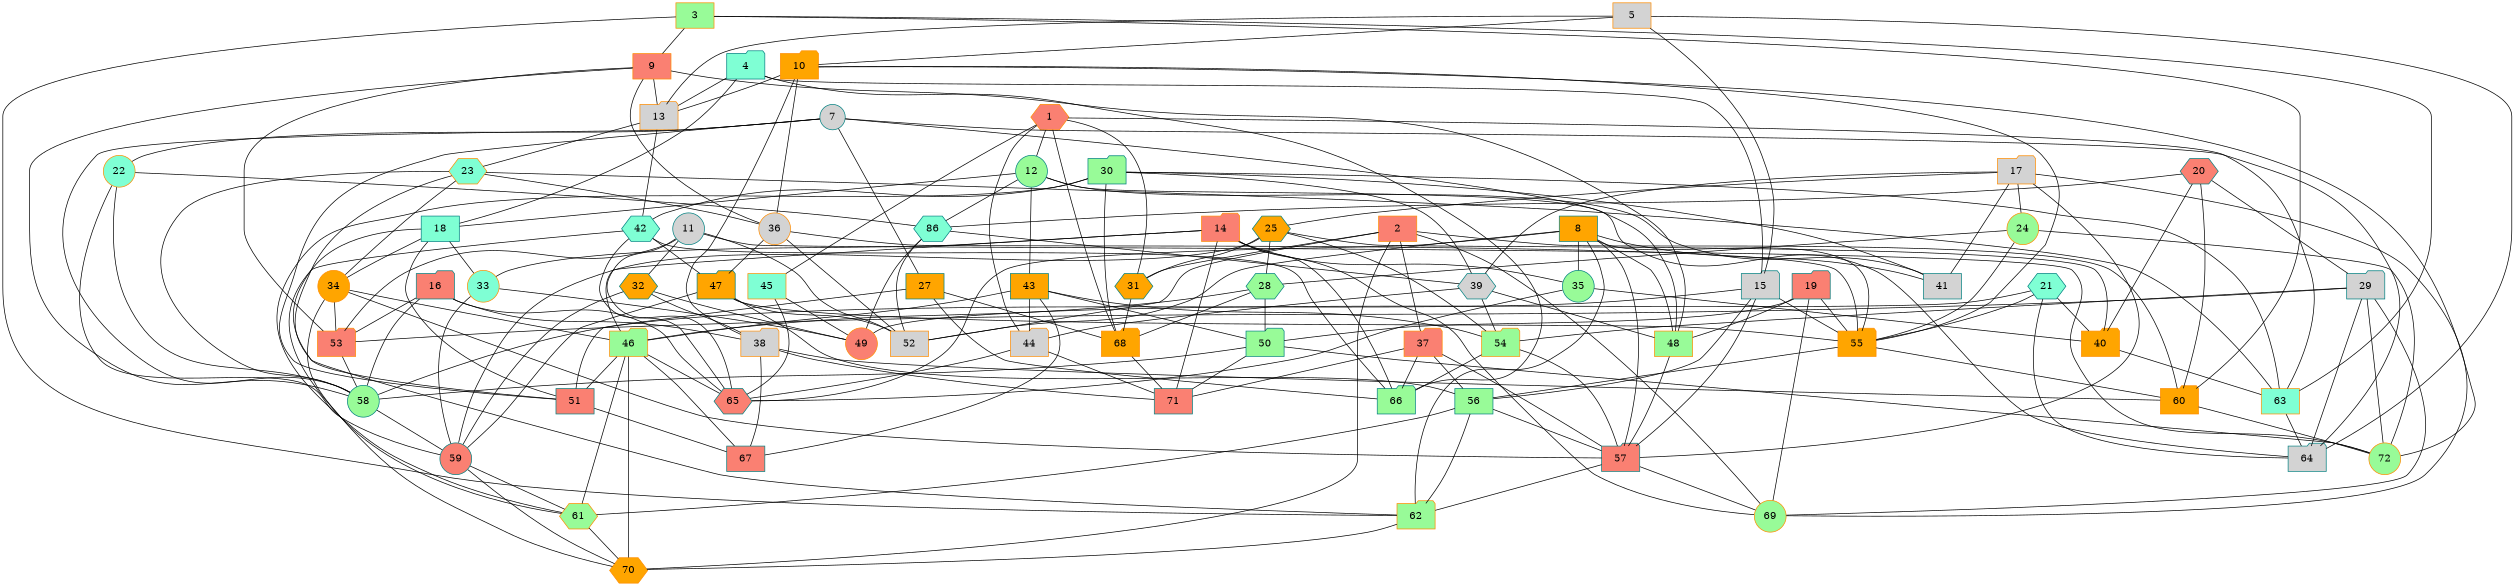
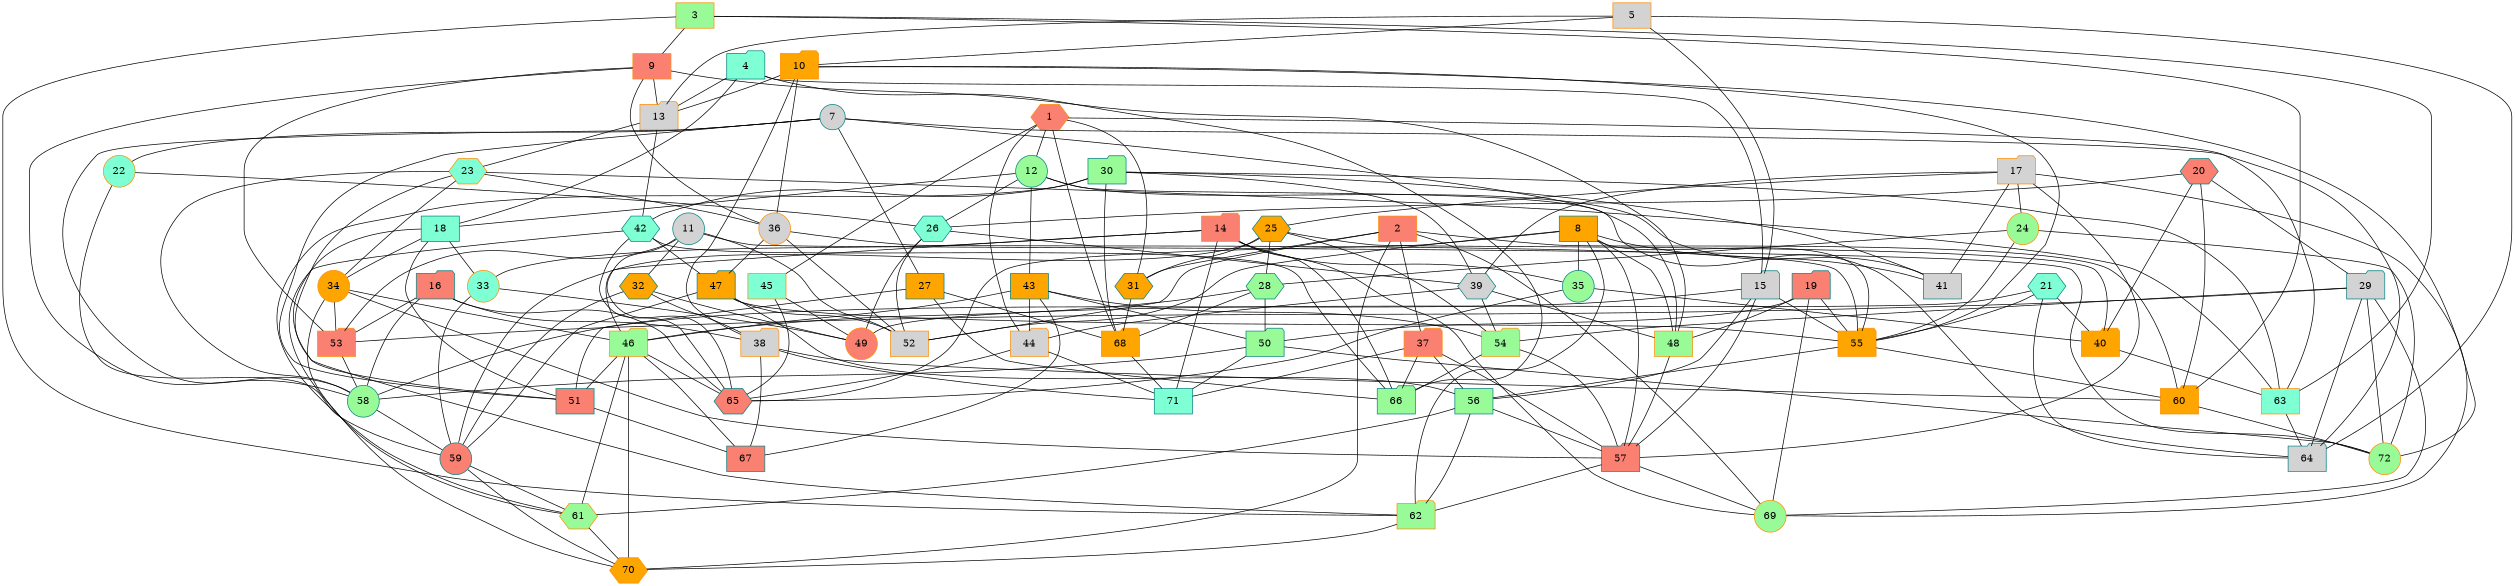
(933, 229) -> (933, 229)
(171, 352) -> none
(1173, 401) -> (1173, 401)
